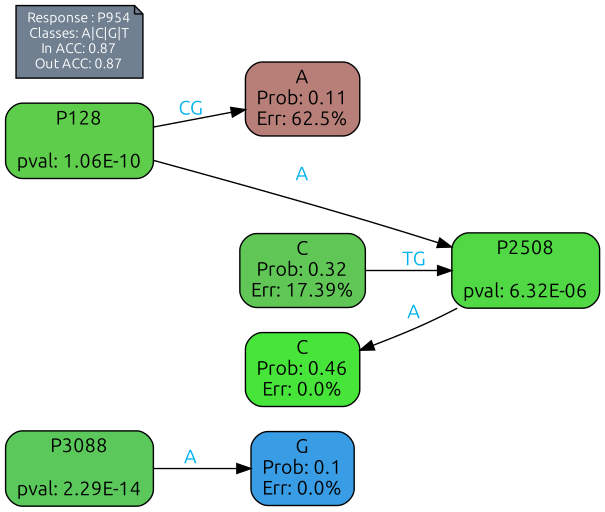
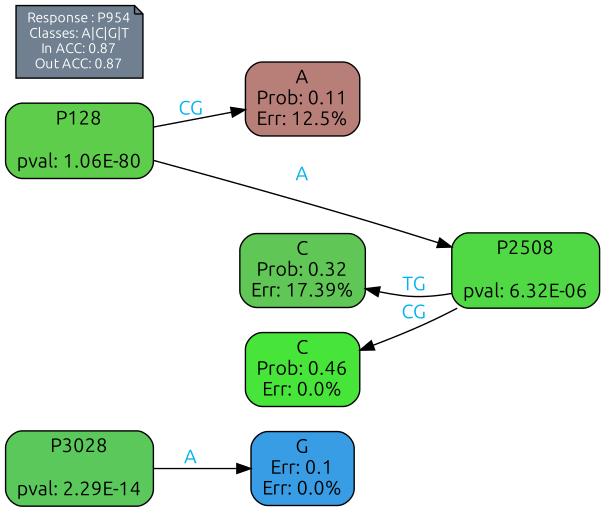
(303, 99) -> (303, 99)
(79, 141) -> (79, 141)
(401, 271) -> (415, 297)
(414, 313) -> (414, 313)
(79, 469) -> (79, 469)
(303, 469) -> (303, 469)
